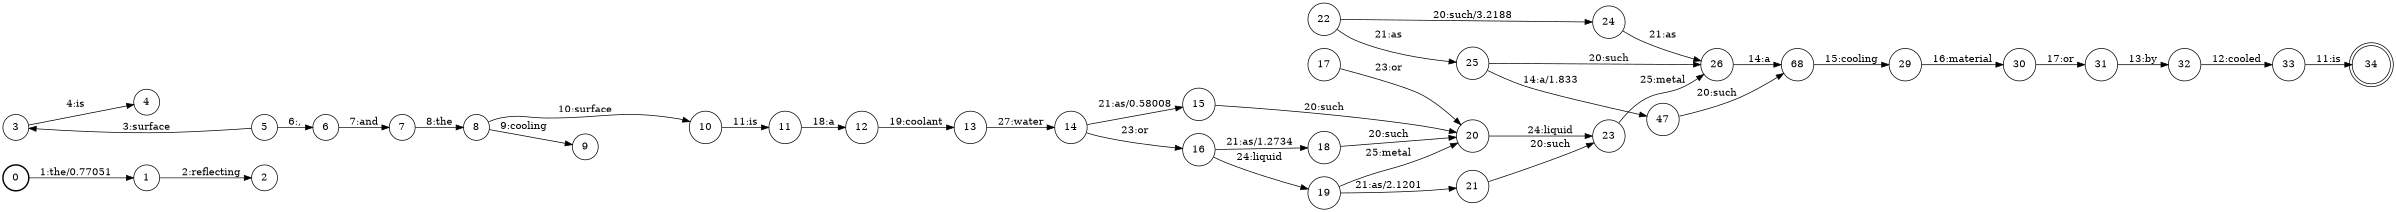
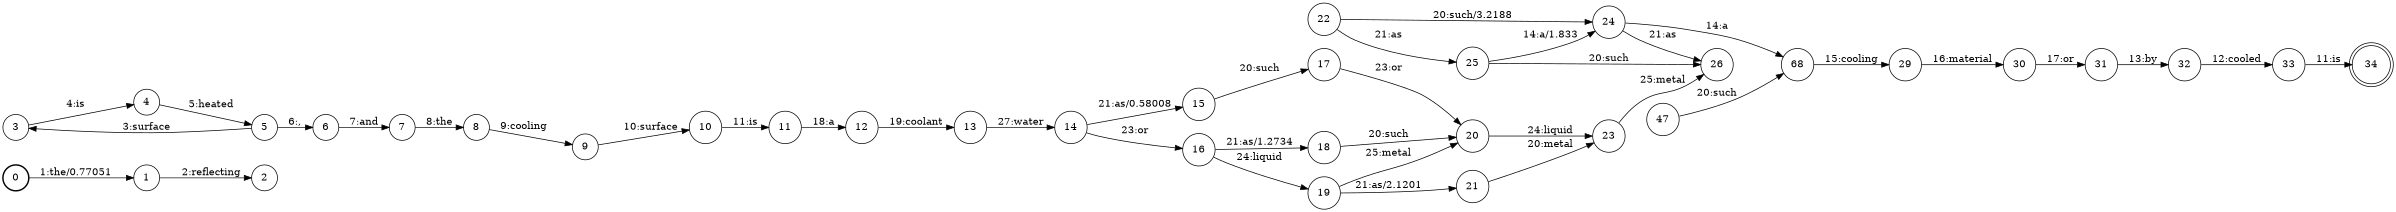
(1754, 65) -> (1702, 32)
(1562, 96) -> (1540, 52)
none -> (202, 114)
(1333, 115) -> (1258, 85)
(585, 117) -> (640, 138)
(1551, 144) -> (1551, 144)
